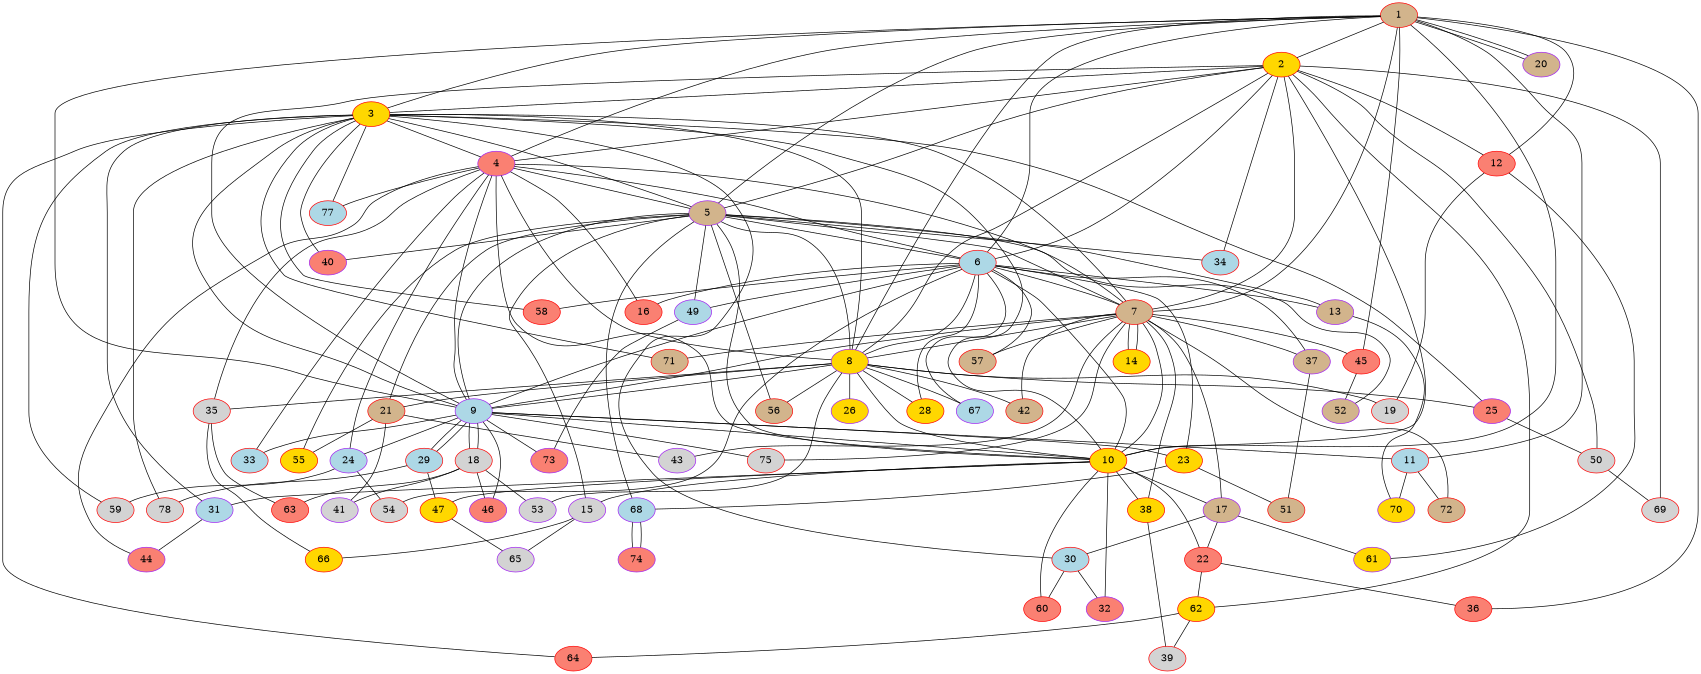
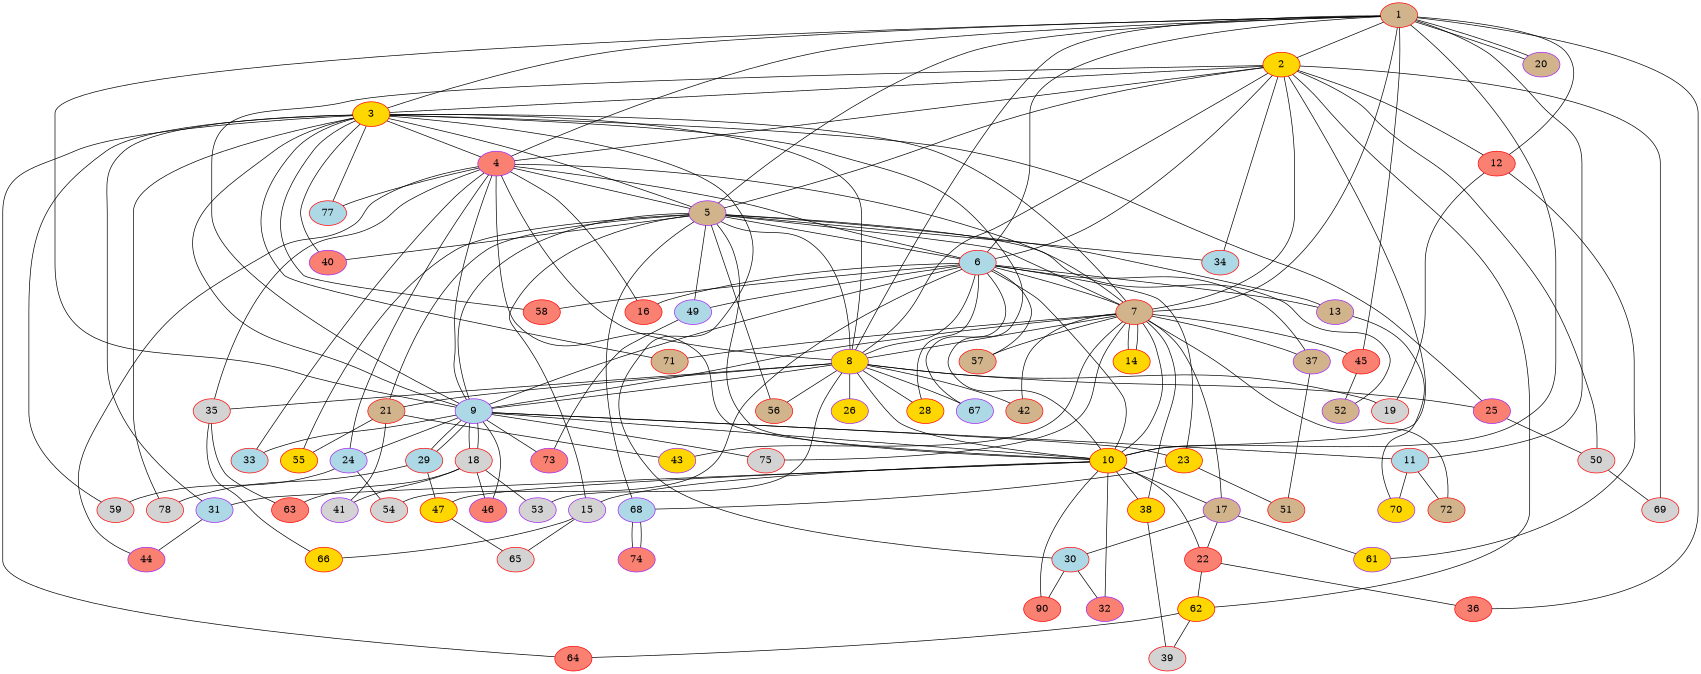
(677, 461) -> (677, 461)
(516, 560) -> (516, 560)
(1042, 609) -> (1042, 609)
